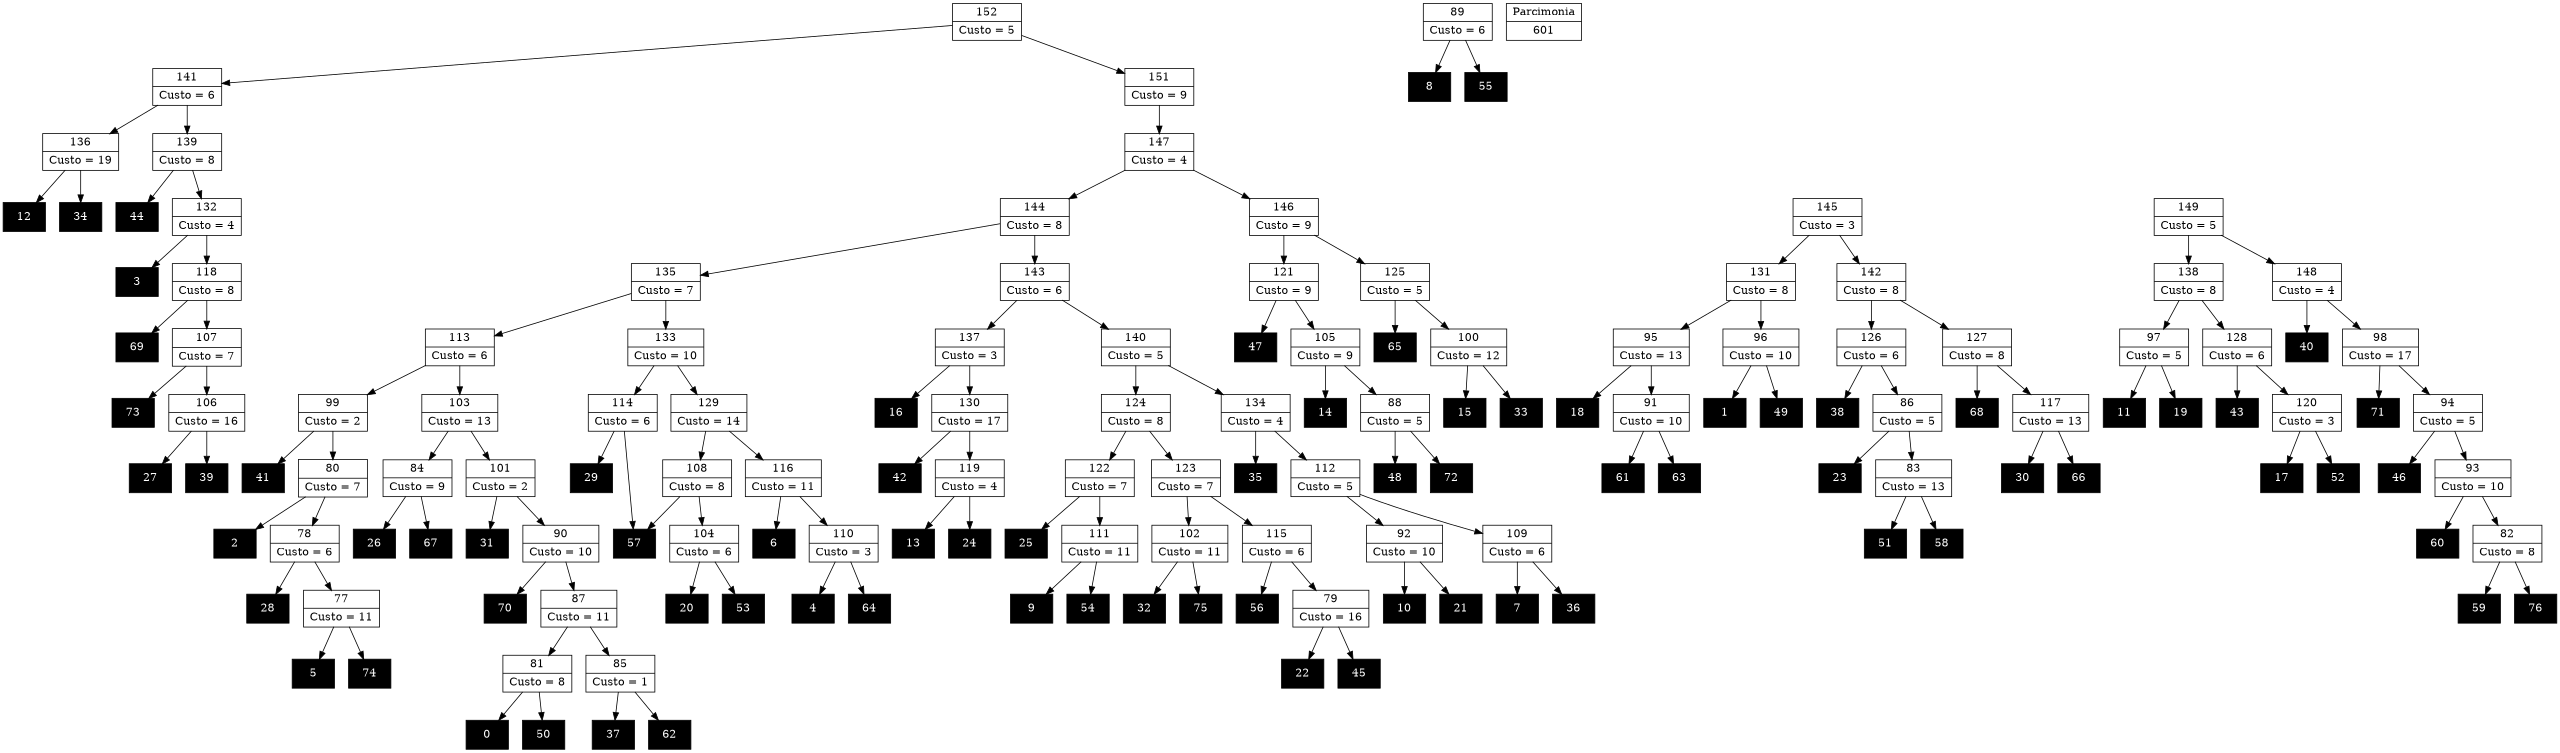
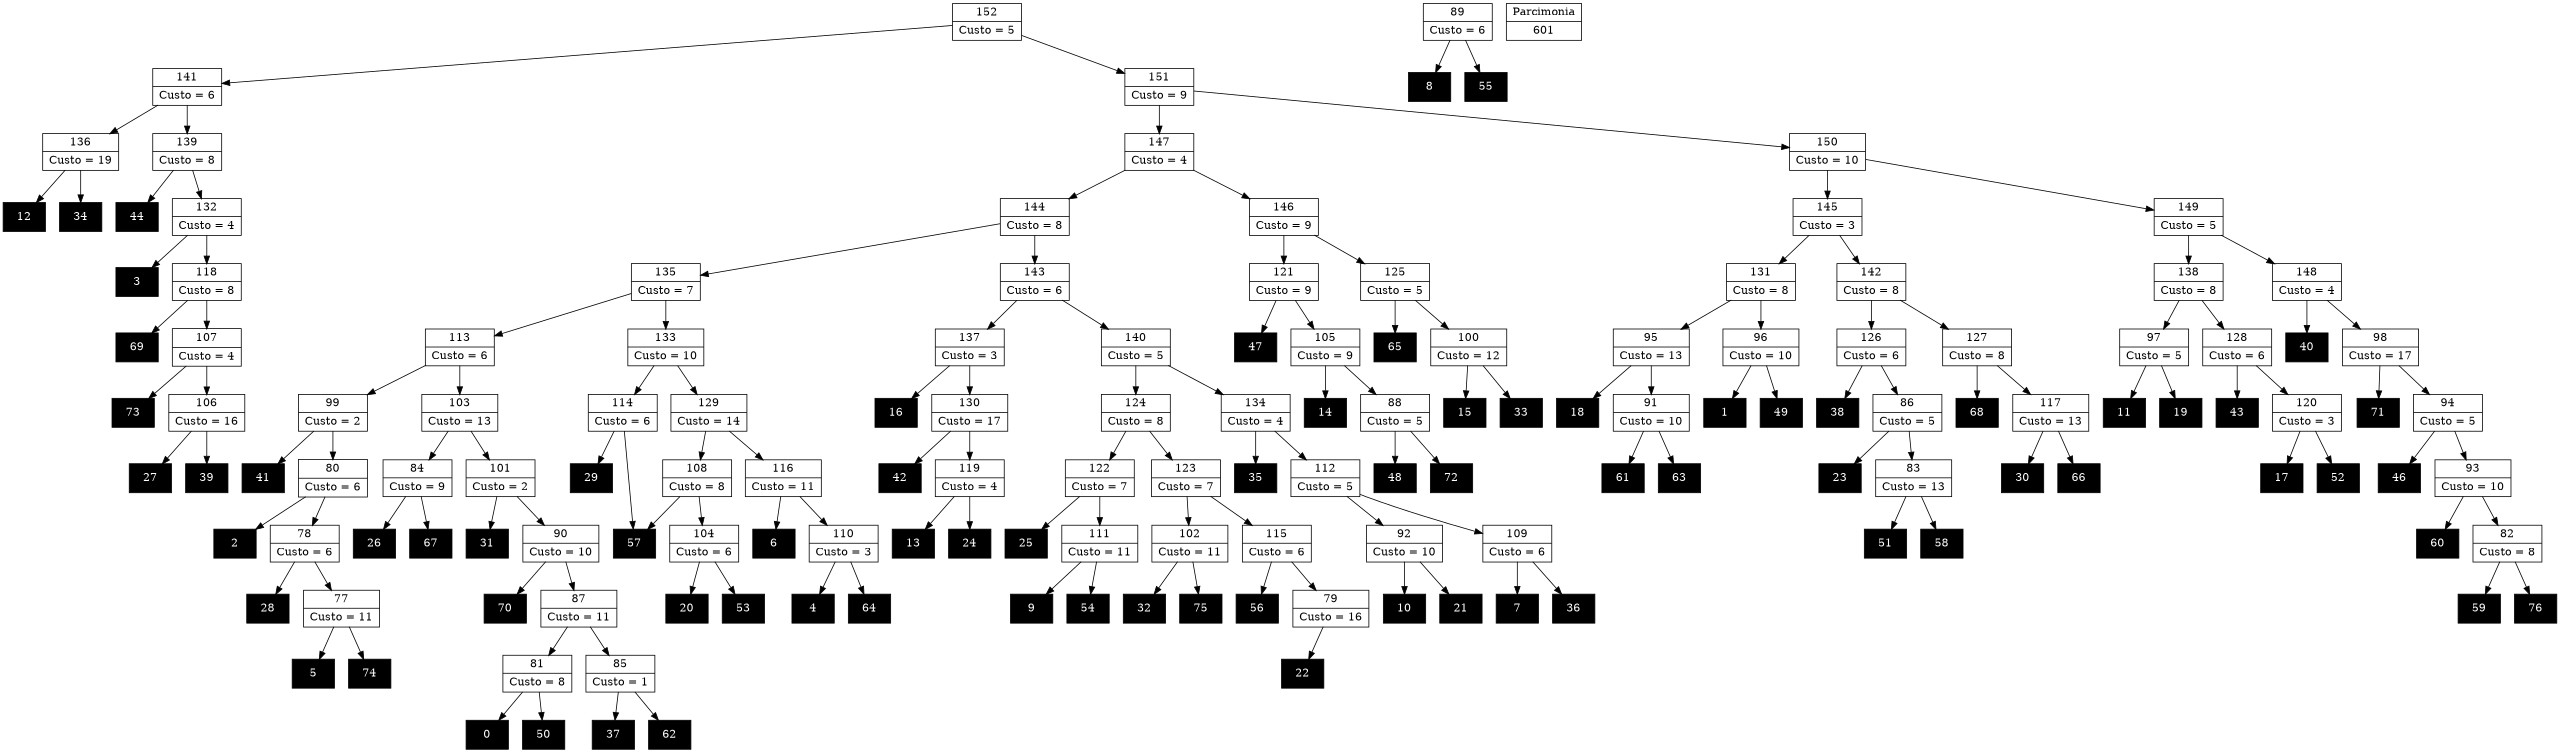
none -> (1828, 152)
(207, 356) -> (207, 356)
(333, 487) -> (333, 487)
(1359, 674) -> none
